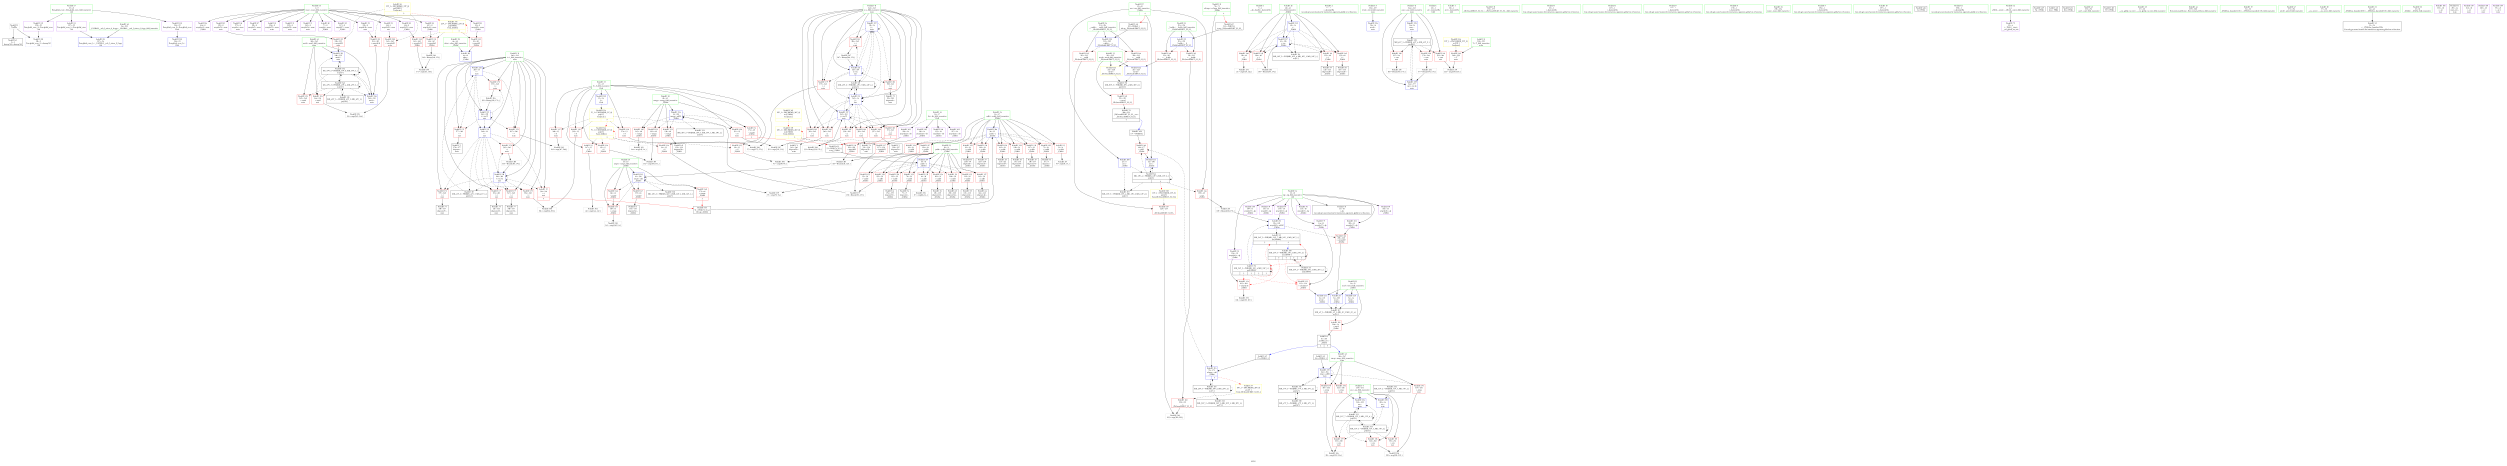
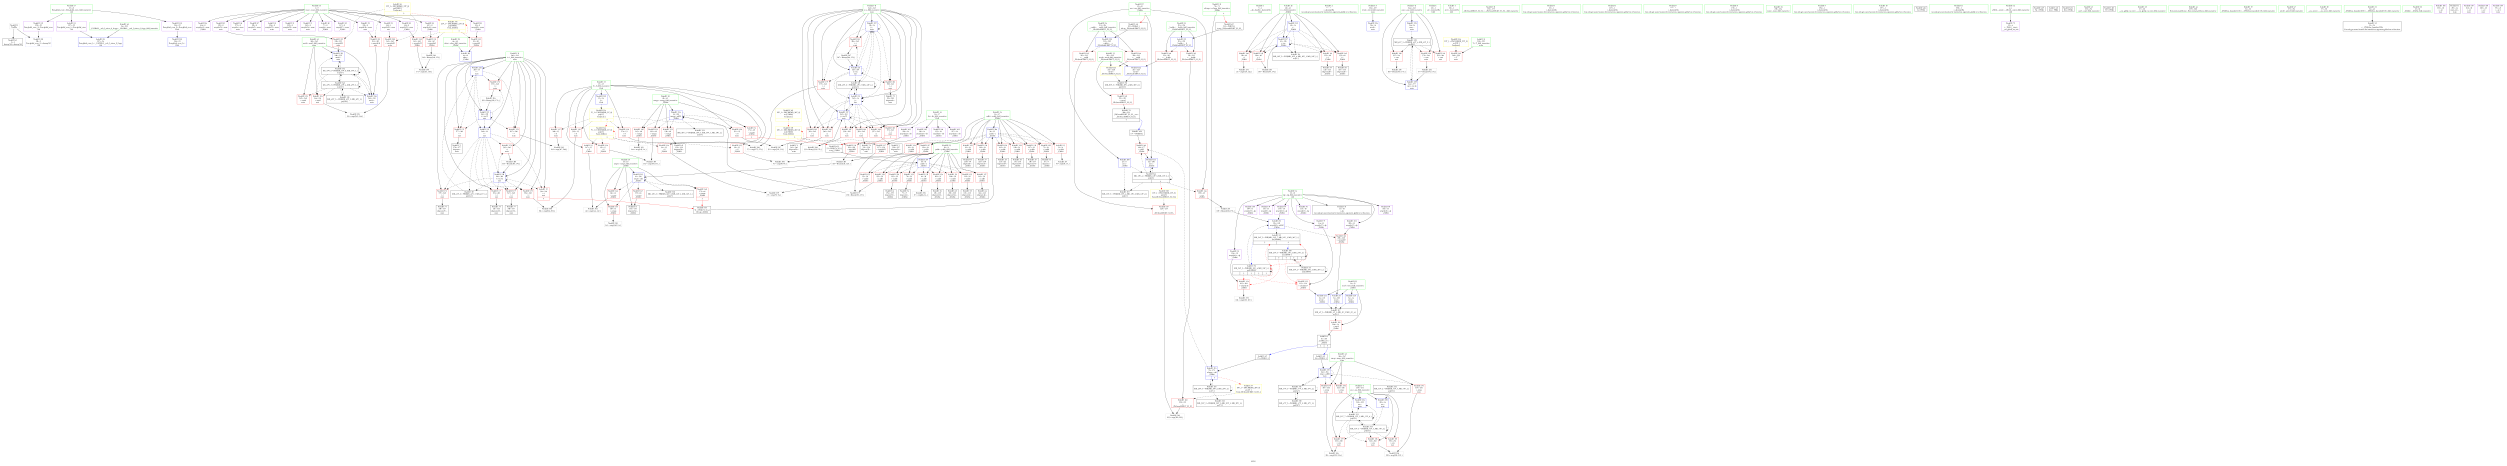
(1452, 71) -> none
(629, 178) -> (627, 186)
(613, 202) -> (602, 203)
(1336, 348) -> (1327, 351)
(1356, 410) -> (1352, 402)
